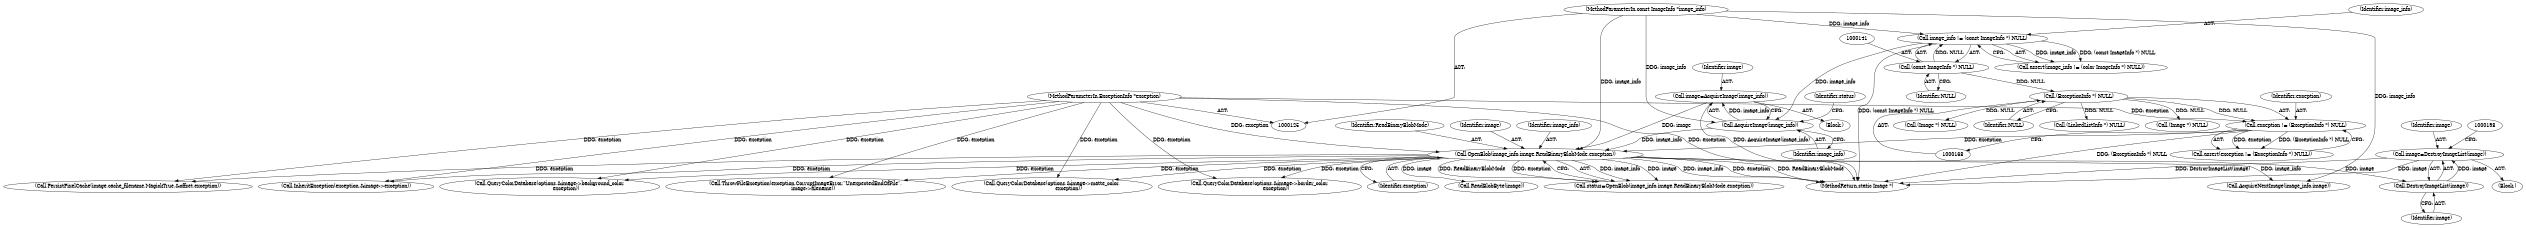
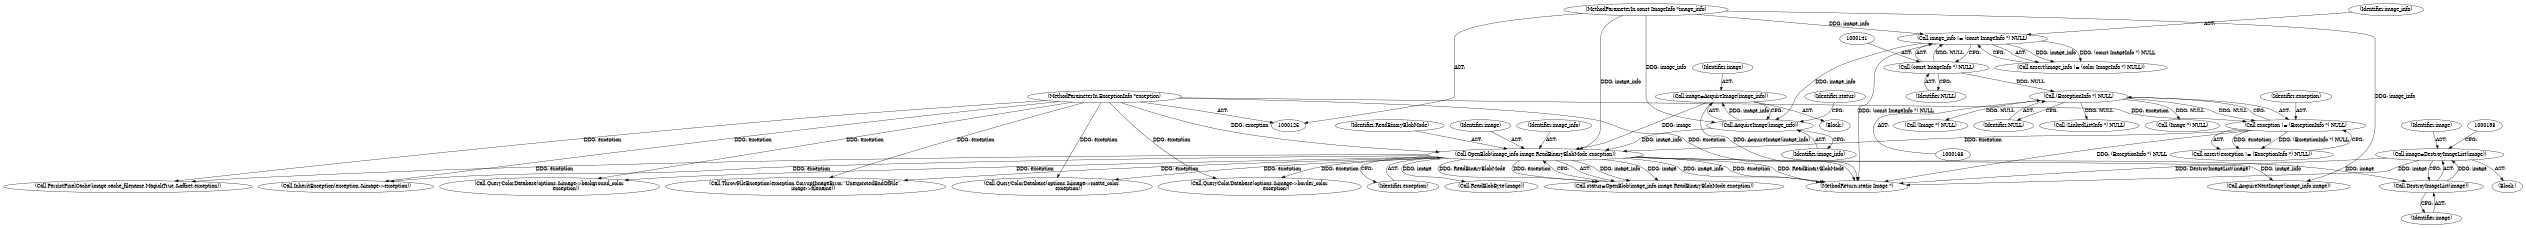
(1976, 53) -> (1976, 53)
(2108, 132) -> (2231, 105)
(2436, 169) -> (2436, 169)
